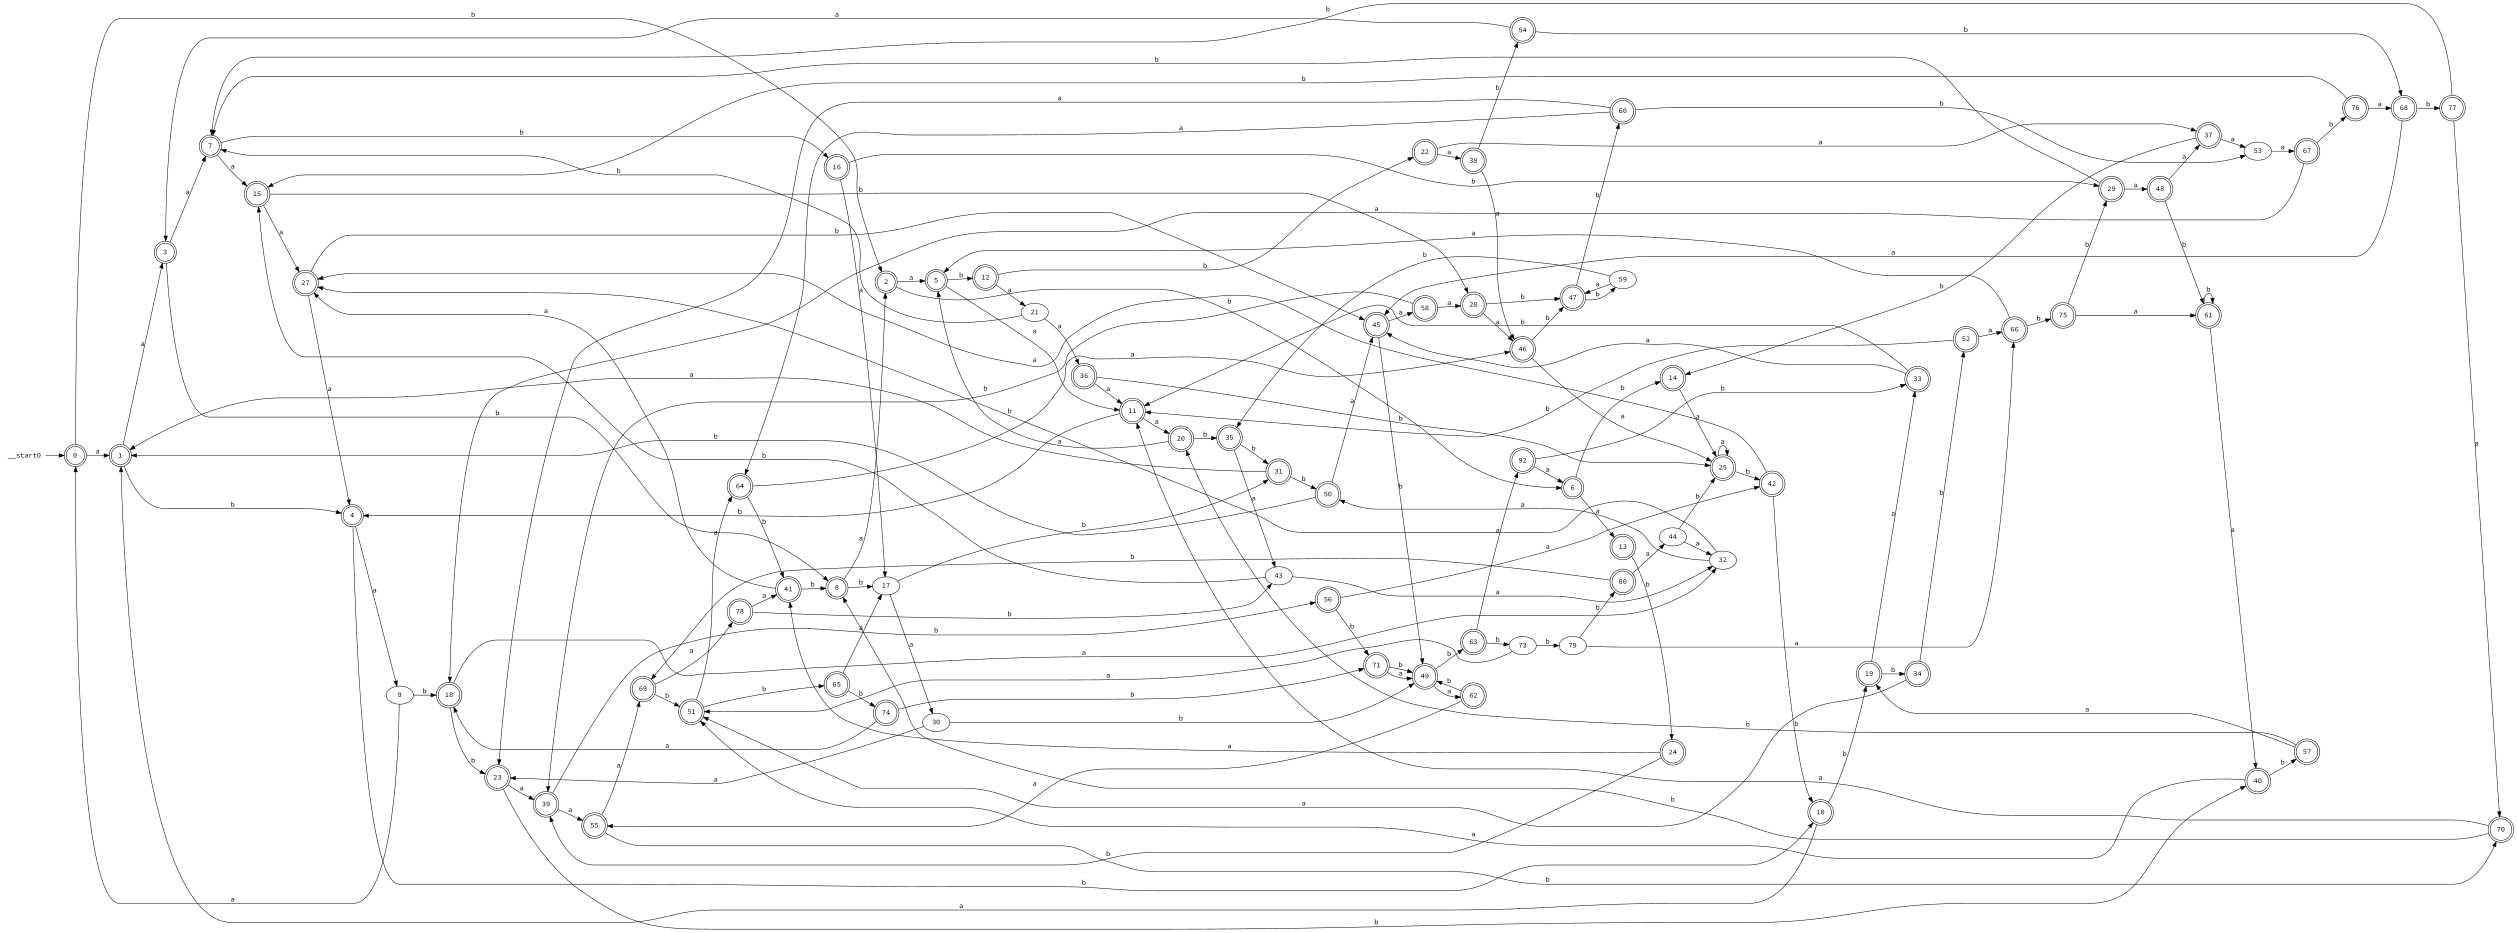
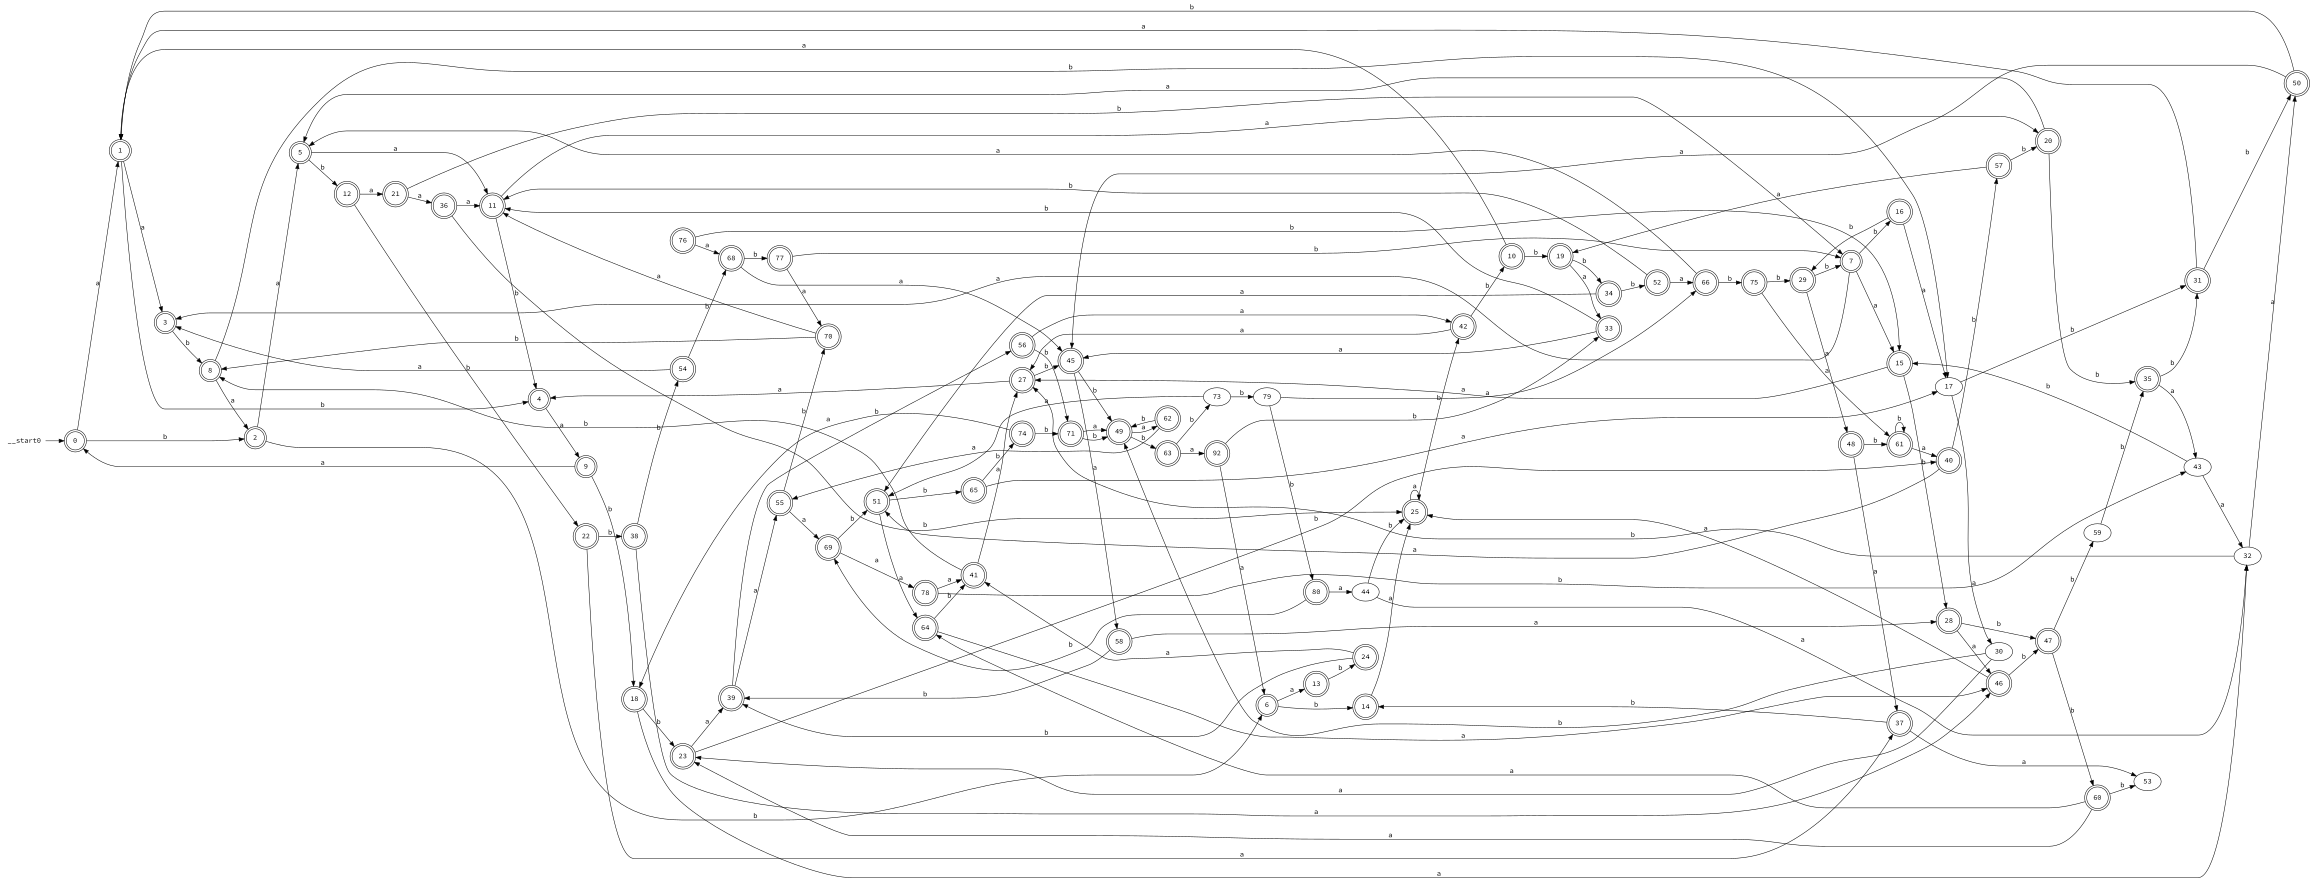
(2307, 151) -> none
(1449, 152) -> (610, 533)
(187, 202) -> (1057, 277)
(1600, 288) -> none
(1035, 312) -> (396, 194)
(400, 695) -> (586, 467)
(931, 887) -> none
